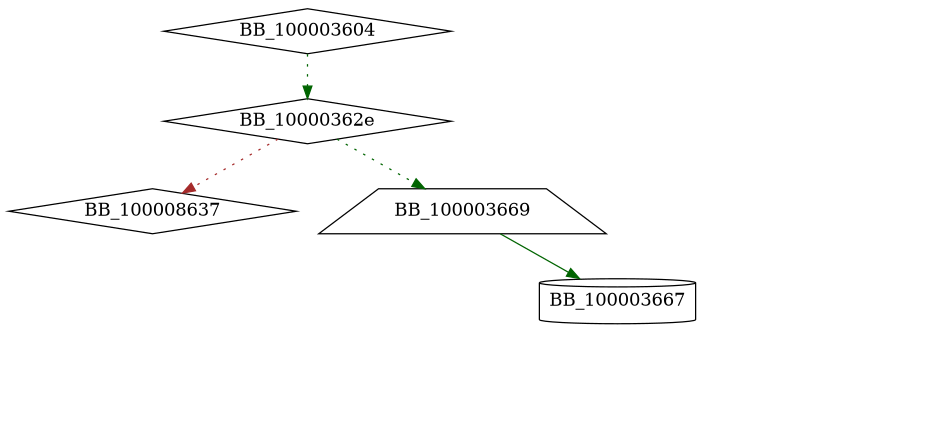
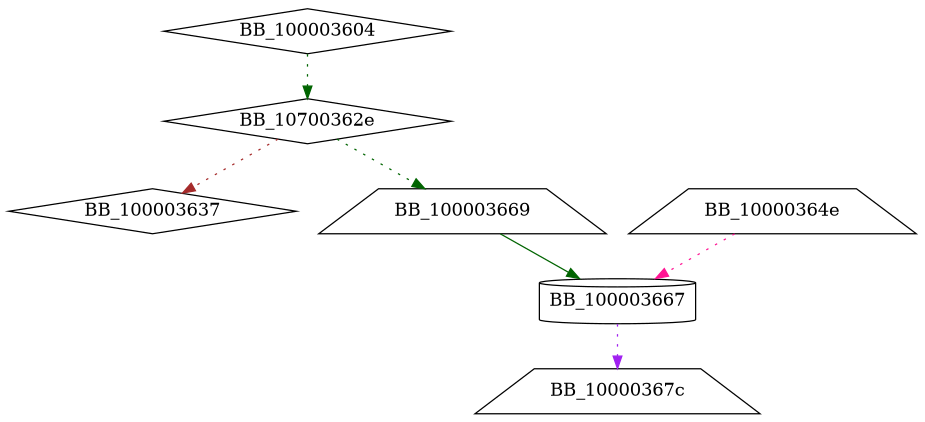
(308, 121) -> (308, 121)
(152, 211) -> (152, 211)
none -> (772, 211)
none -> (618, 391)
